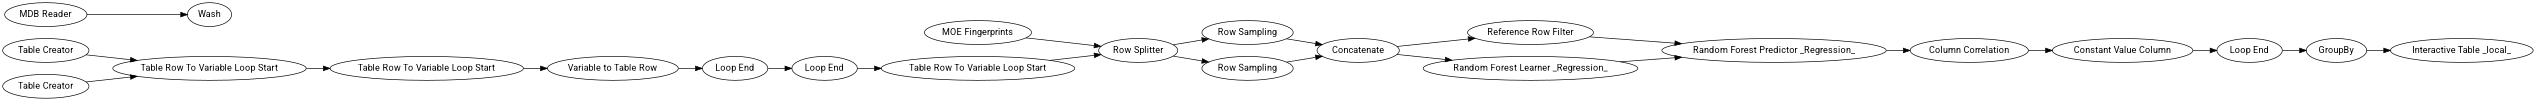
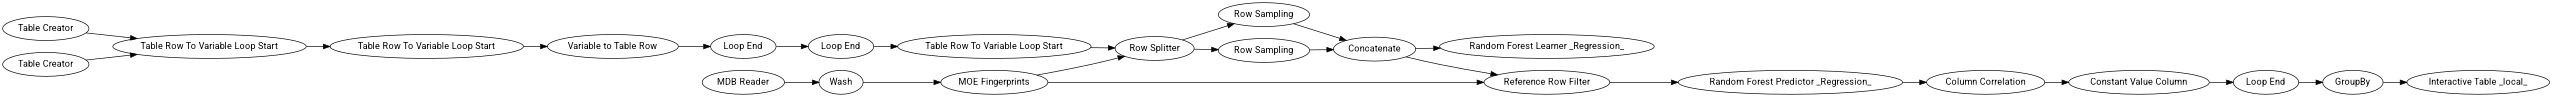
(1648, 60) -> none
none -> (898, 82)
none -> (1262, 82)
